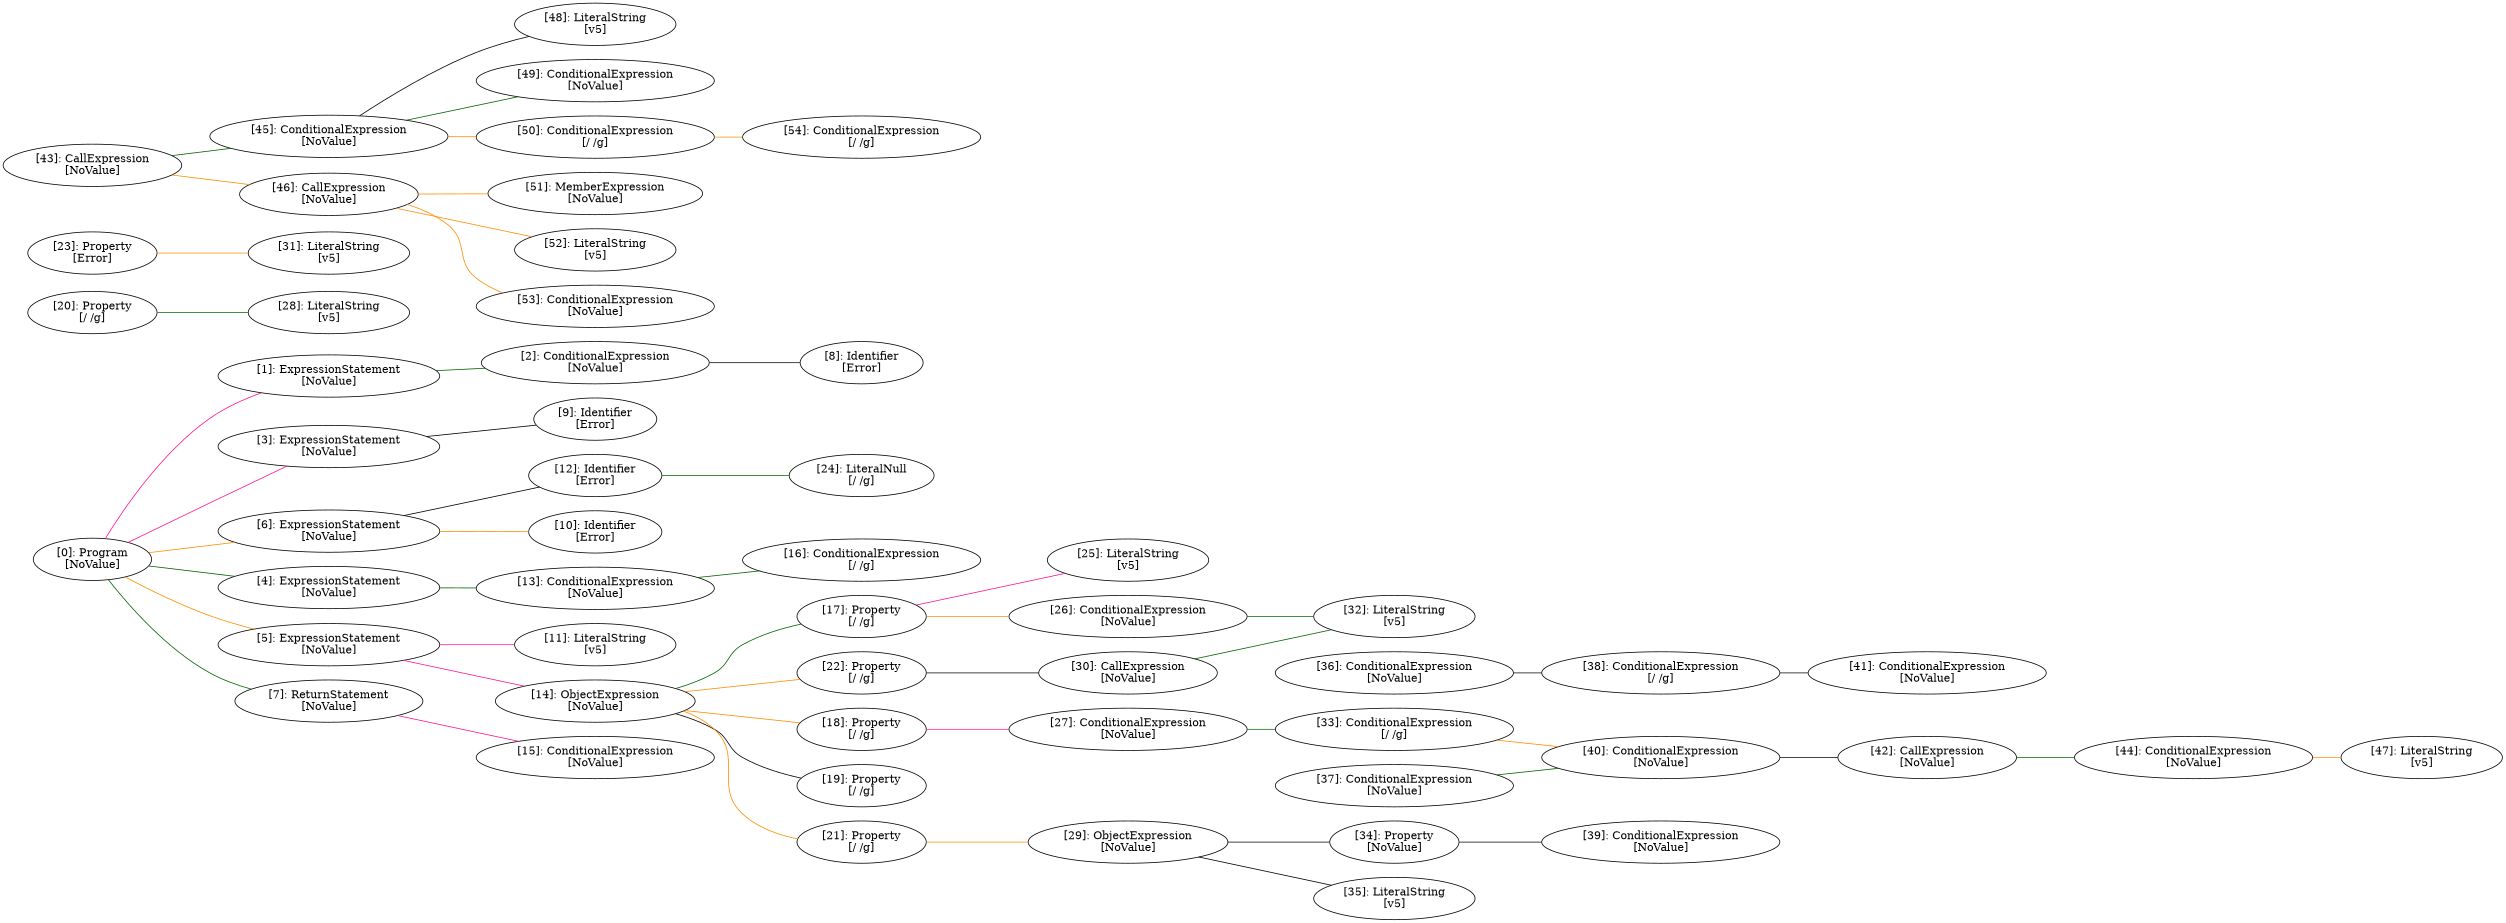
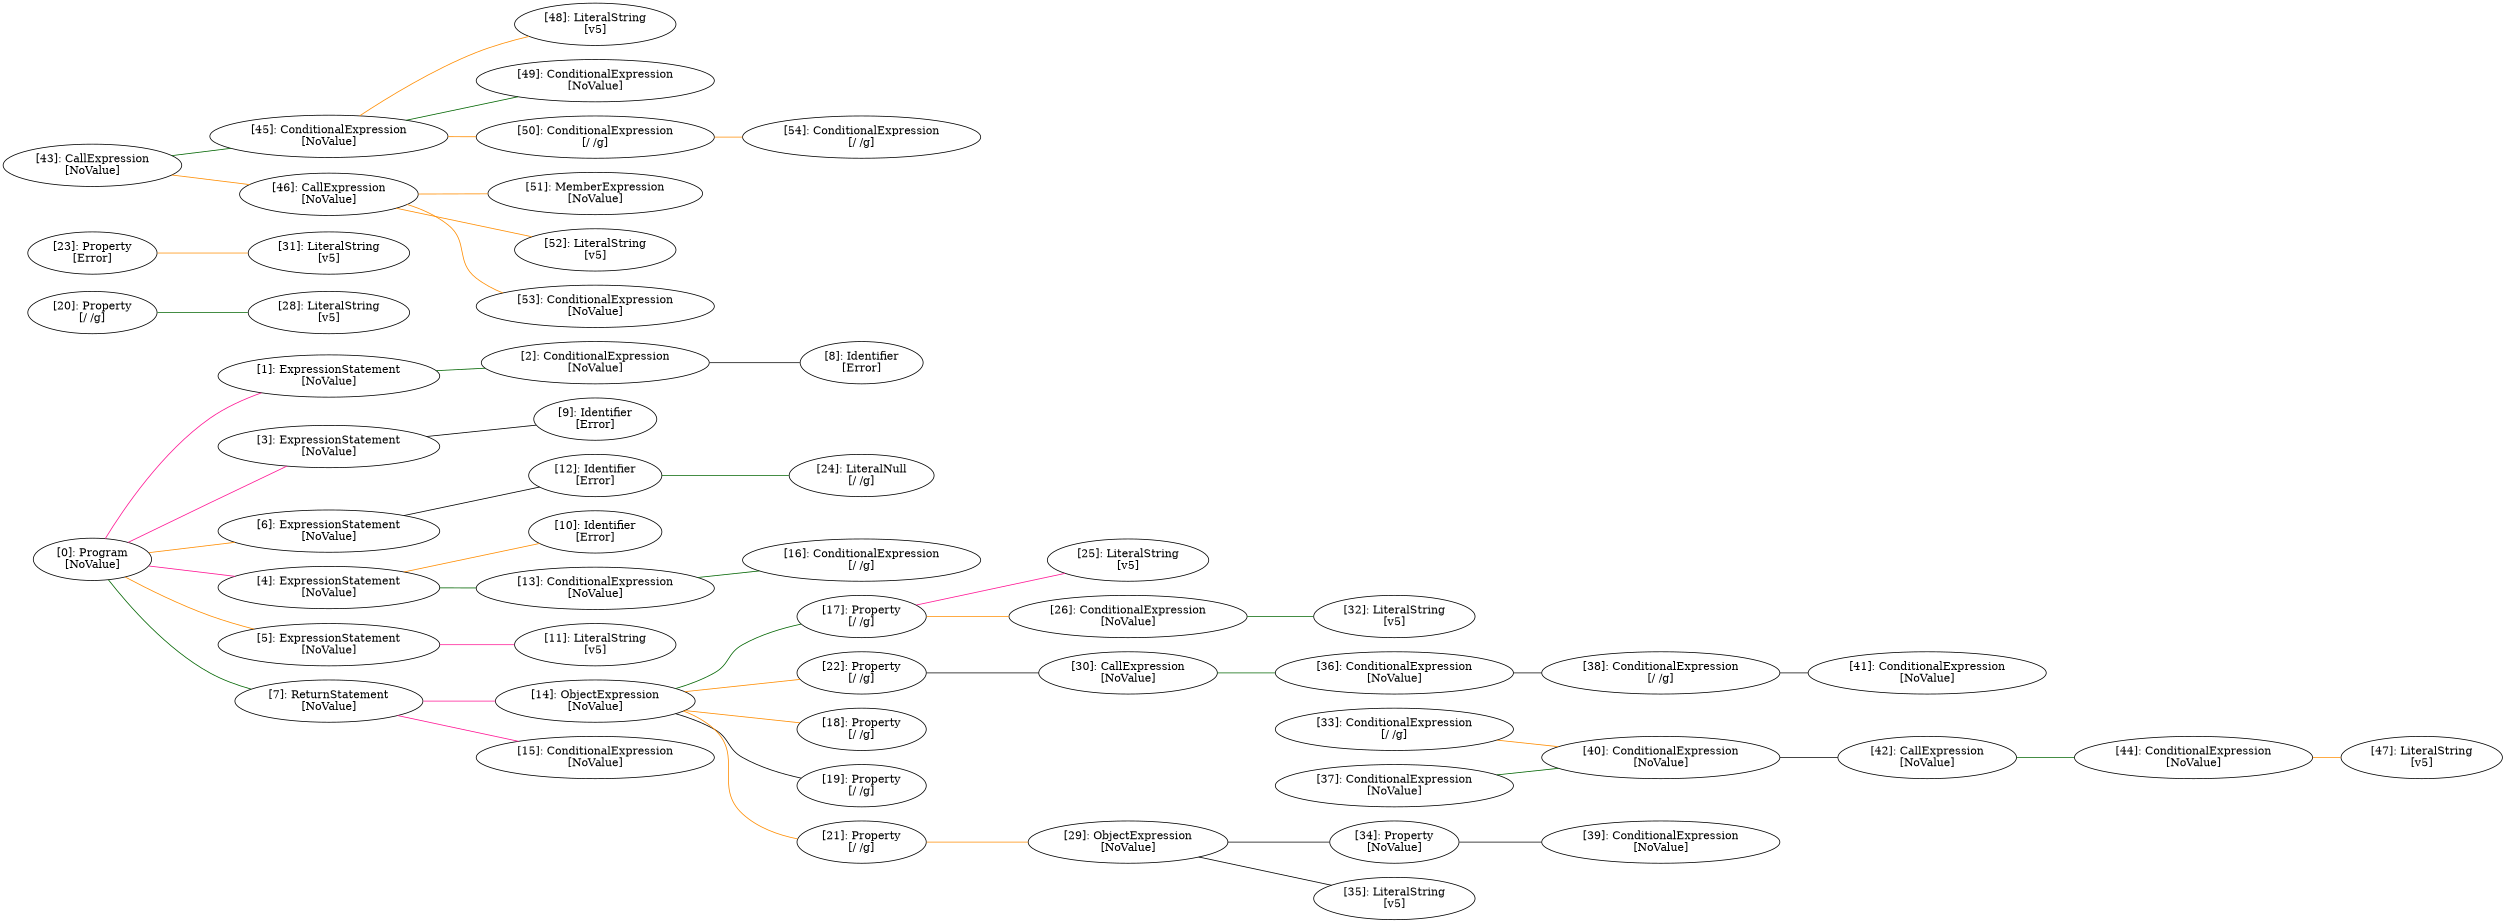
(441, 69) -> (441, 69)
(484, 532) -> (472, 558)
(192, 571) -> (192, 571)
(1263, 644) -> (1246, 673)
(464, 673) -> (459, 701)
(1128, 729) -> none
